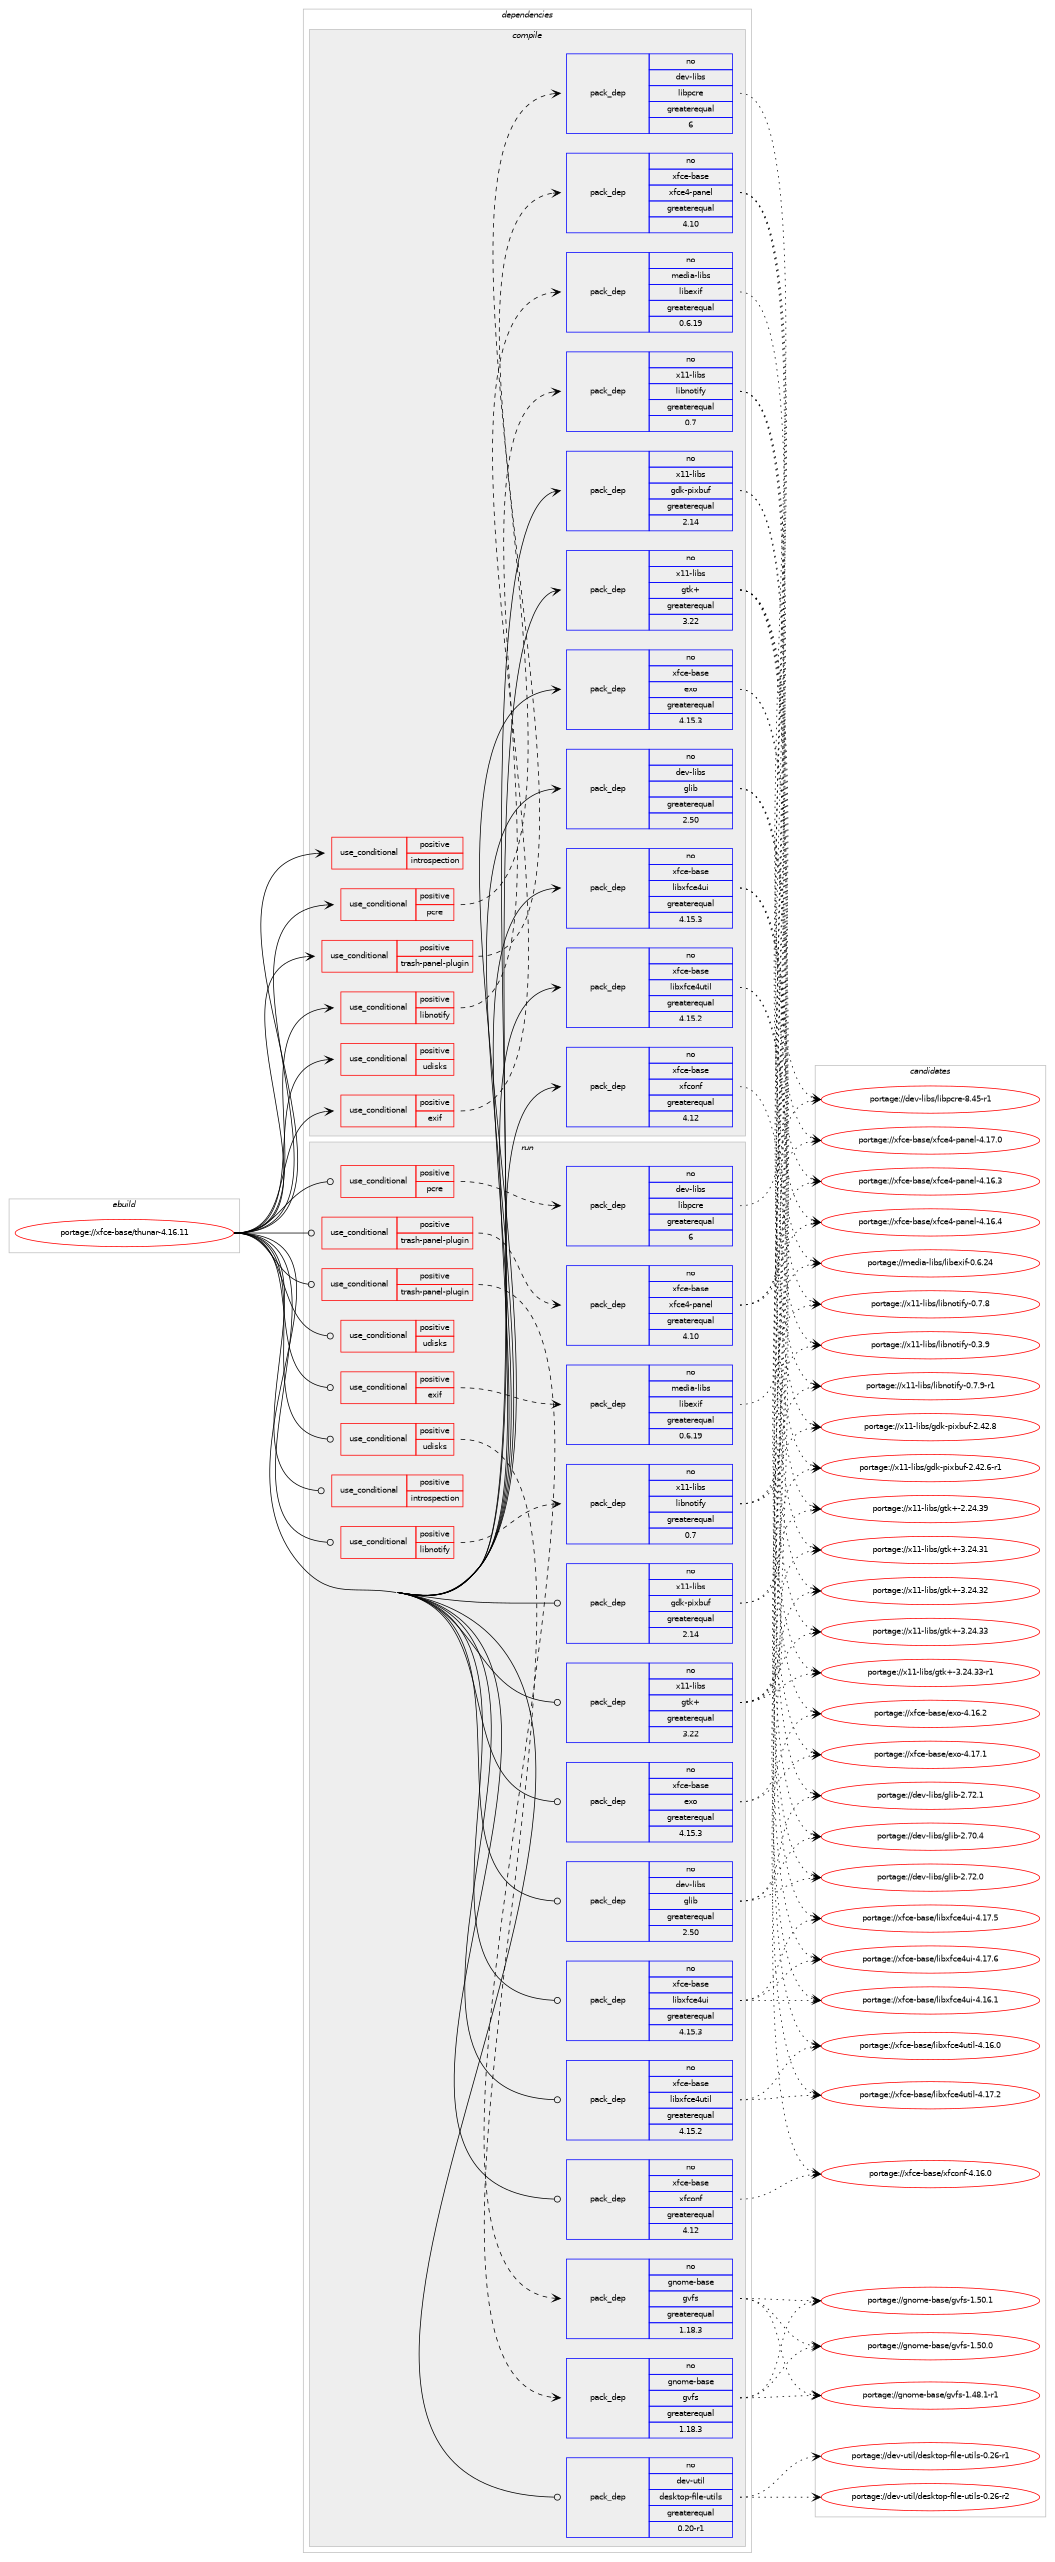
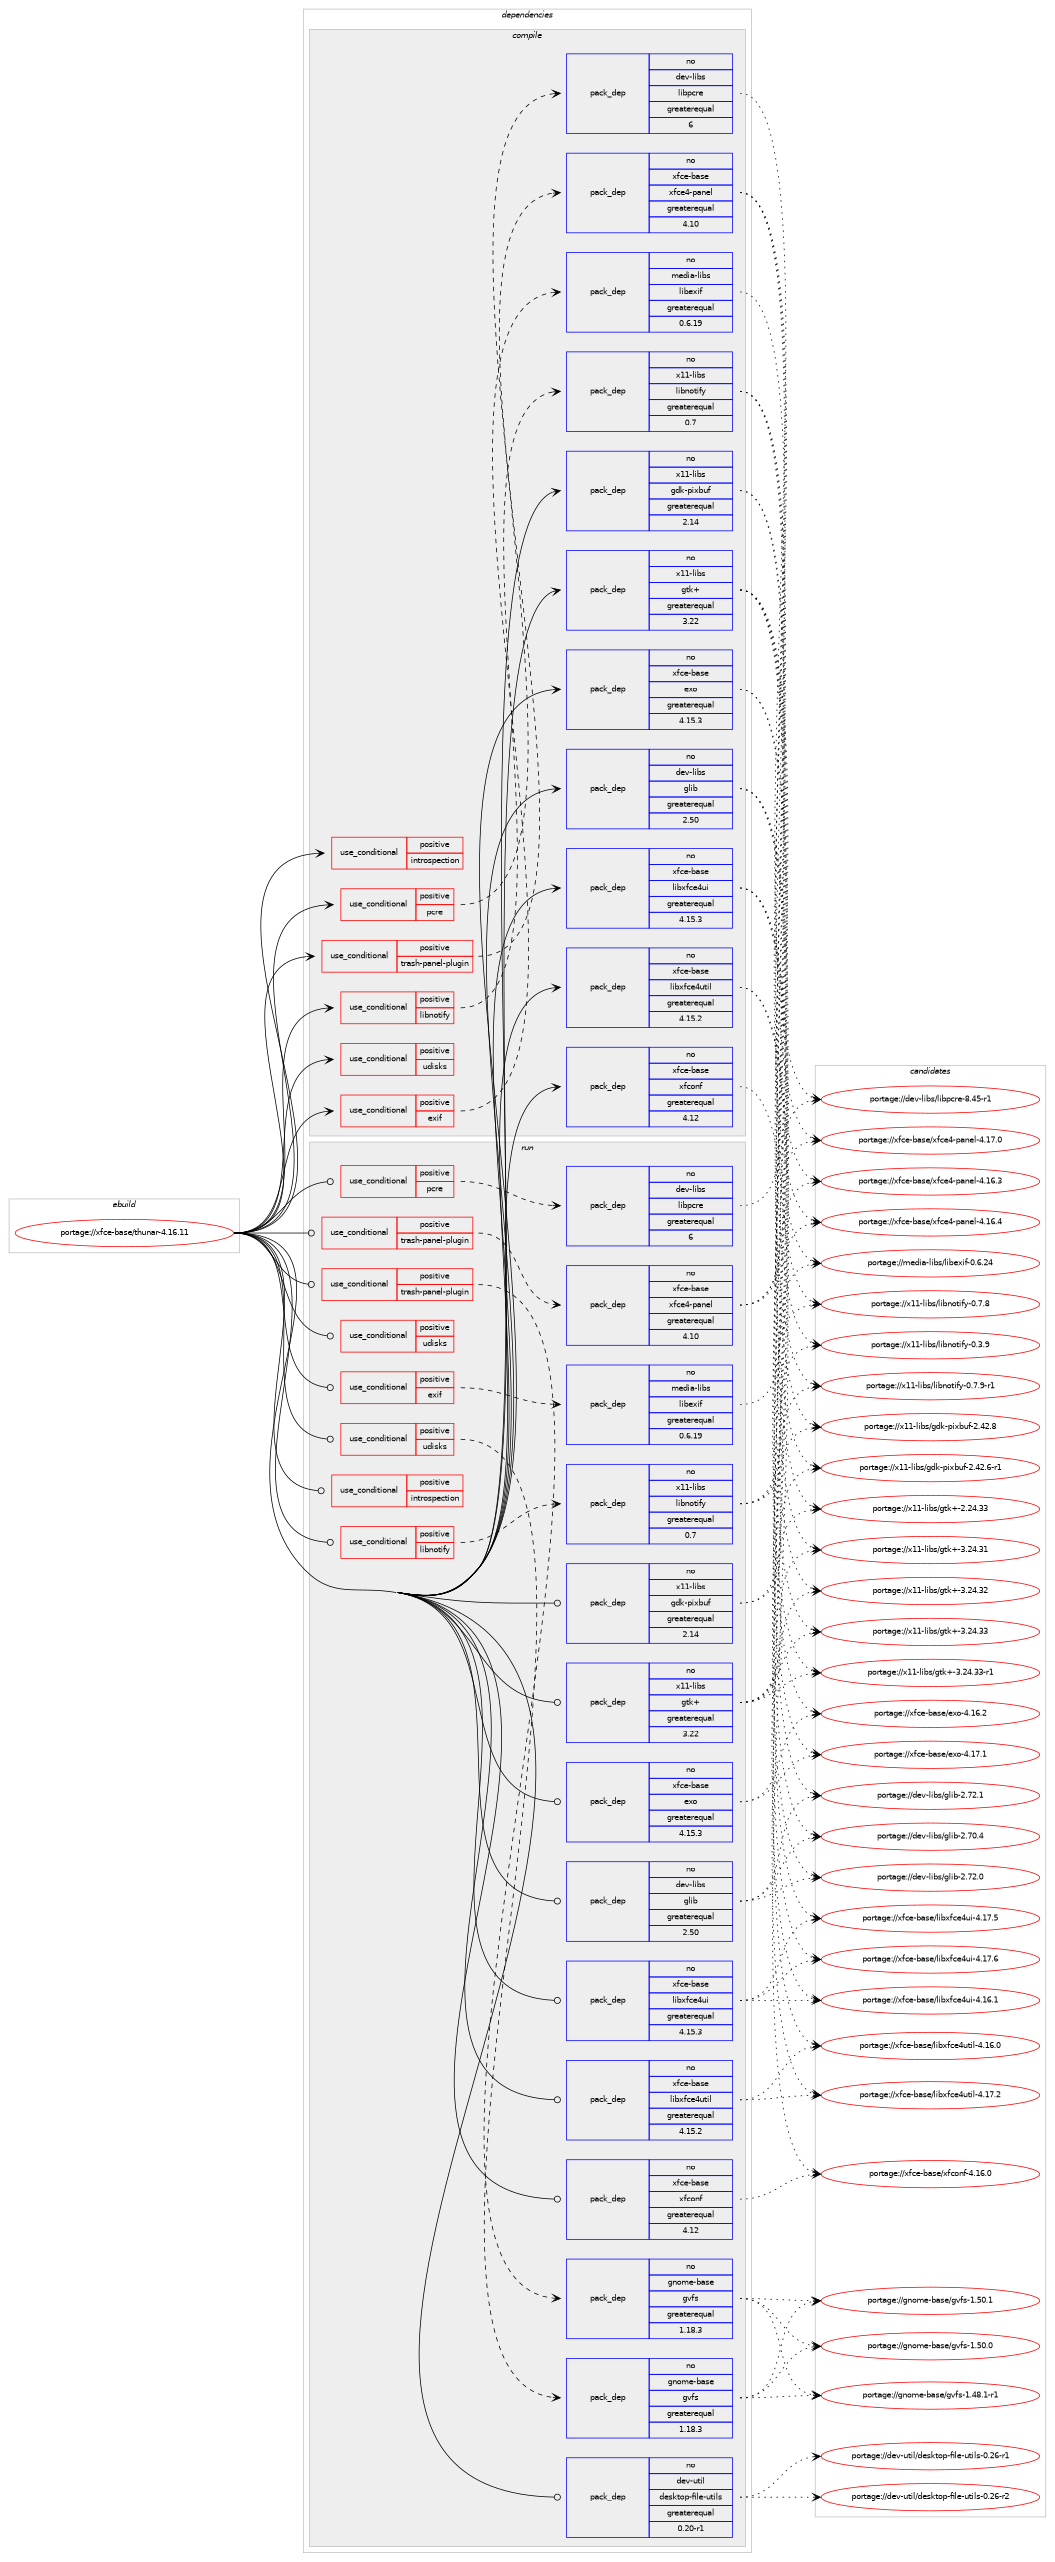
(930, 1509) -> (930, 1509)
